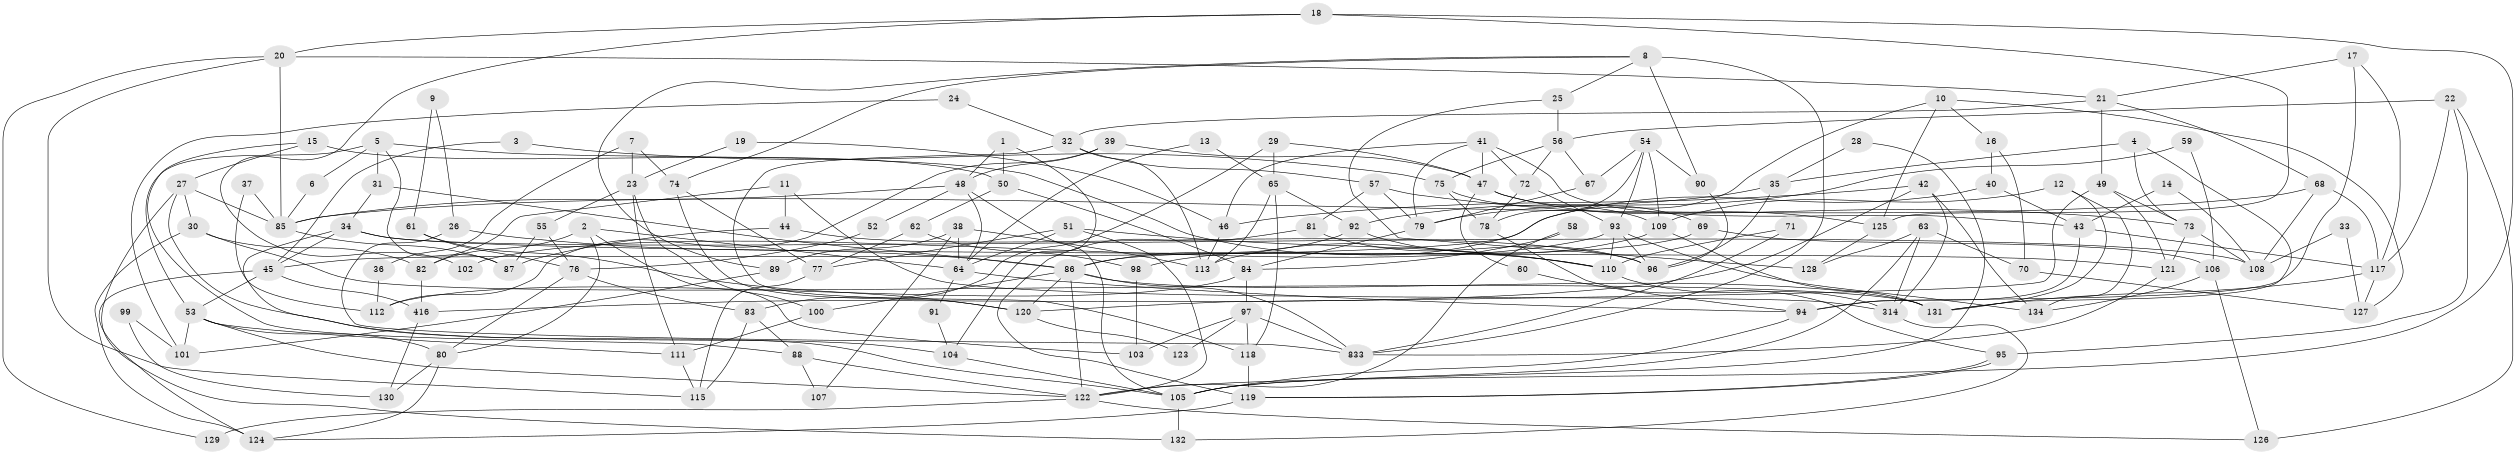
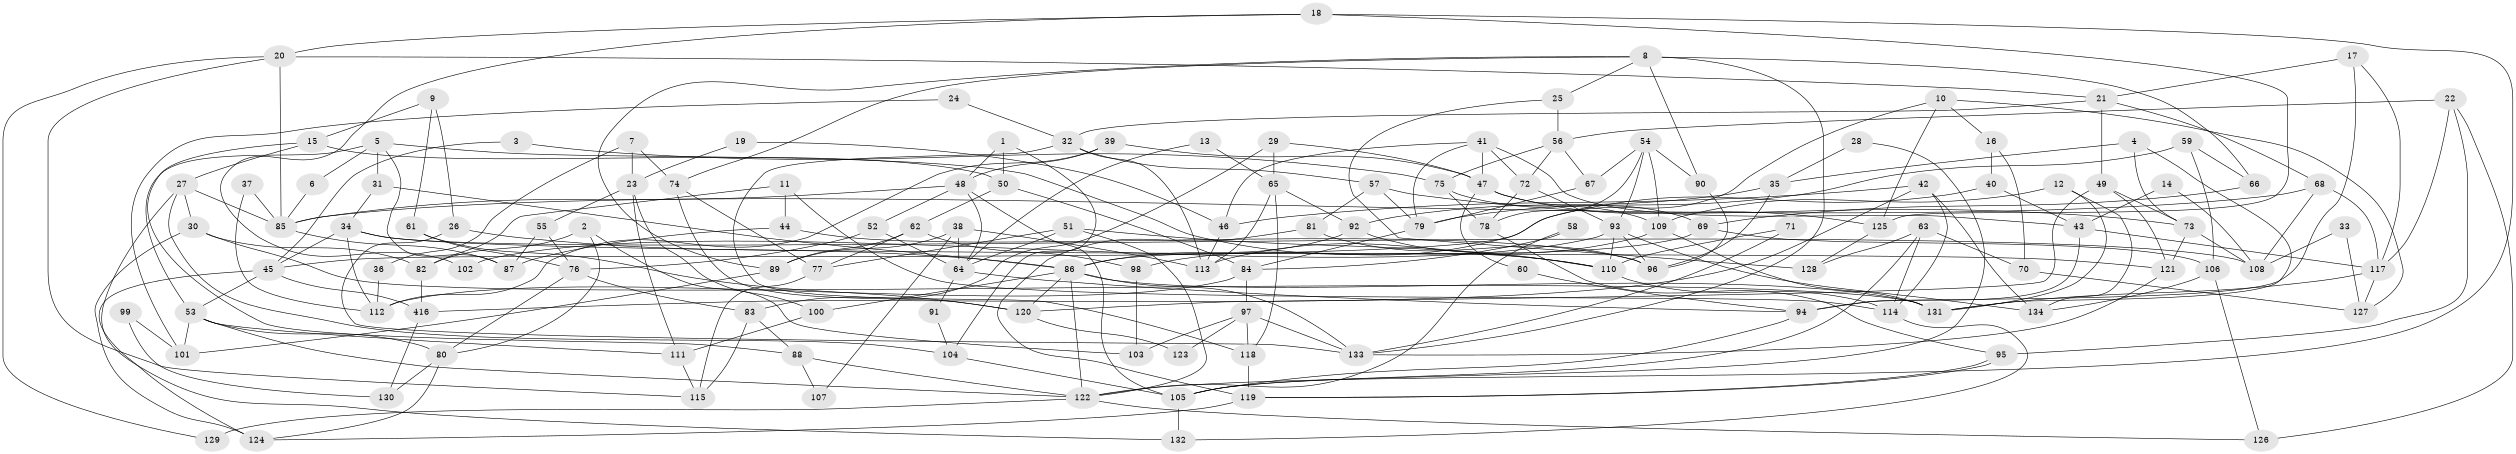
none -> (382, 117)
none -> (2255, 184)
none -> (845, 248)
(772, 249) -> (916, 248)
(1891, 313) -> (1891, 313)
(852, 350) -> (355, 272)
(1356, 355) -> (1356, 355)
